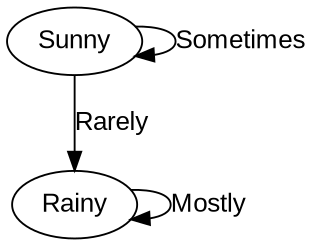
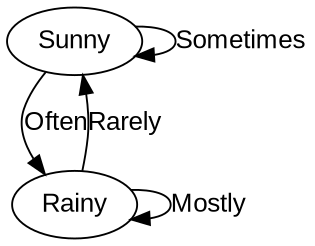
(112, 123) -> (56, 123)
none -> (88, 133)
